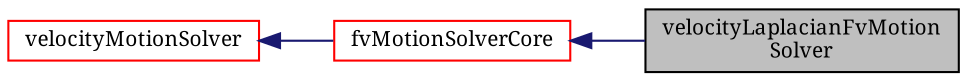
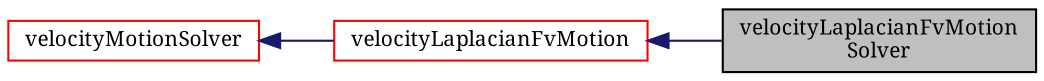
(452, 41) -> (491, 41)
